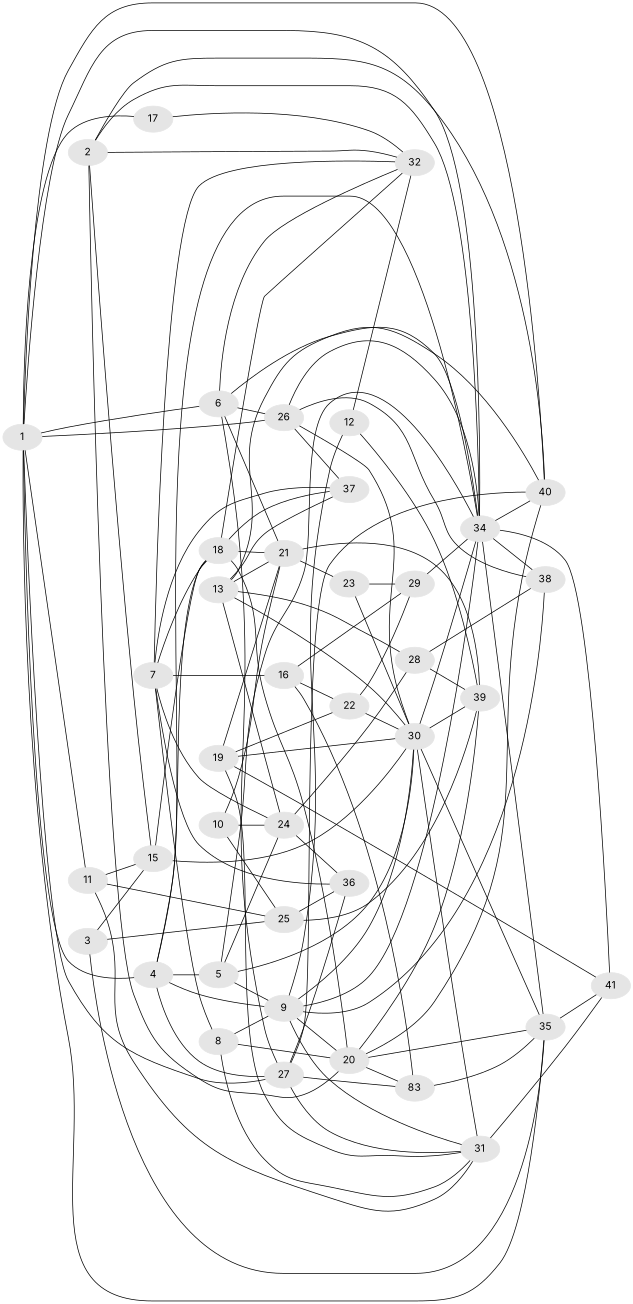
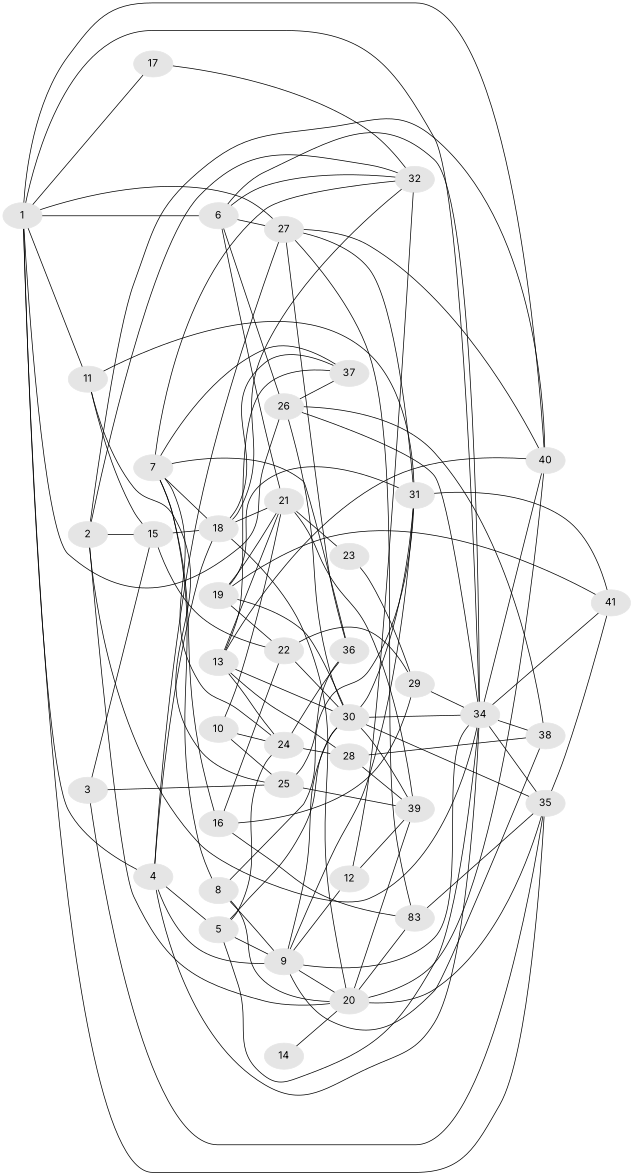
(379, 654) -> none
(295, 848) -> (197, 613)
none -> (284, 1056)
